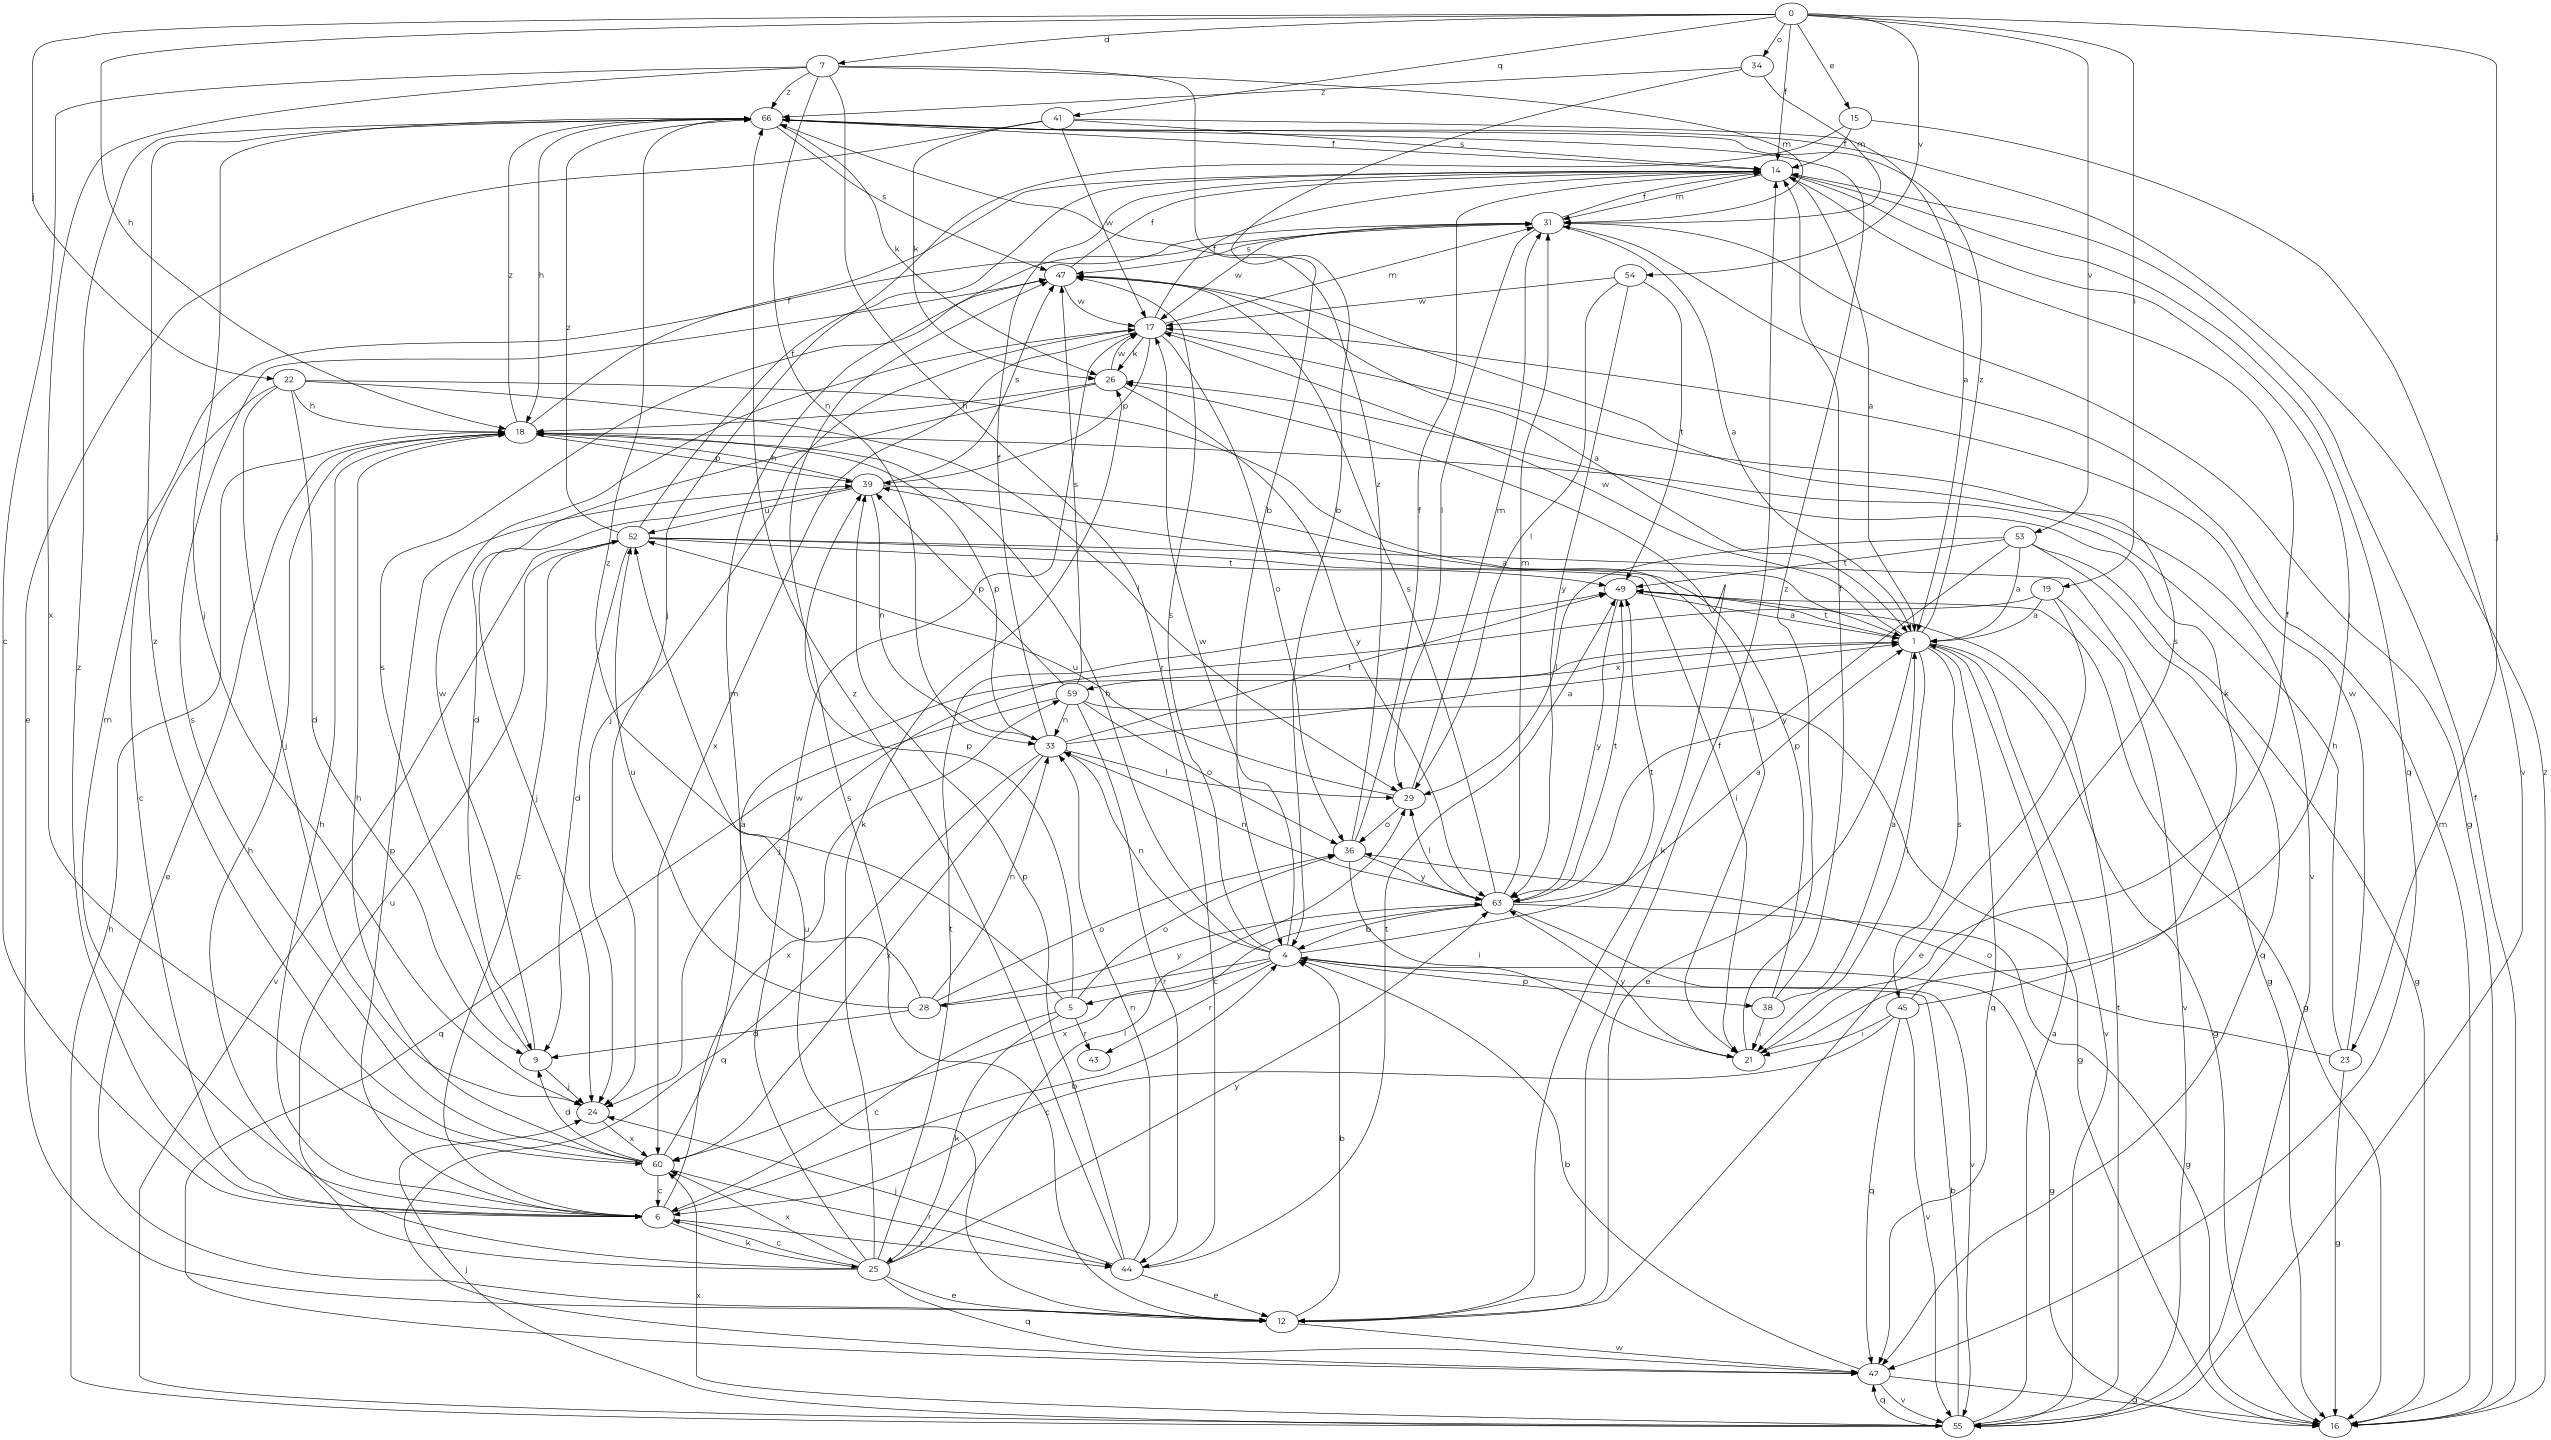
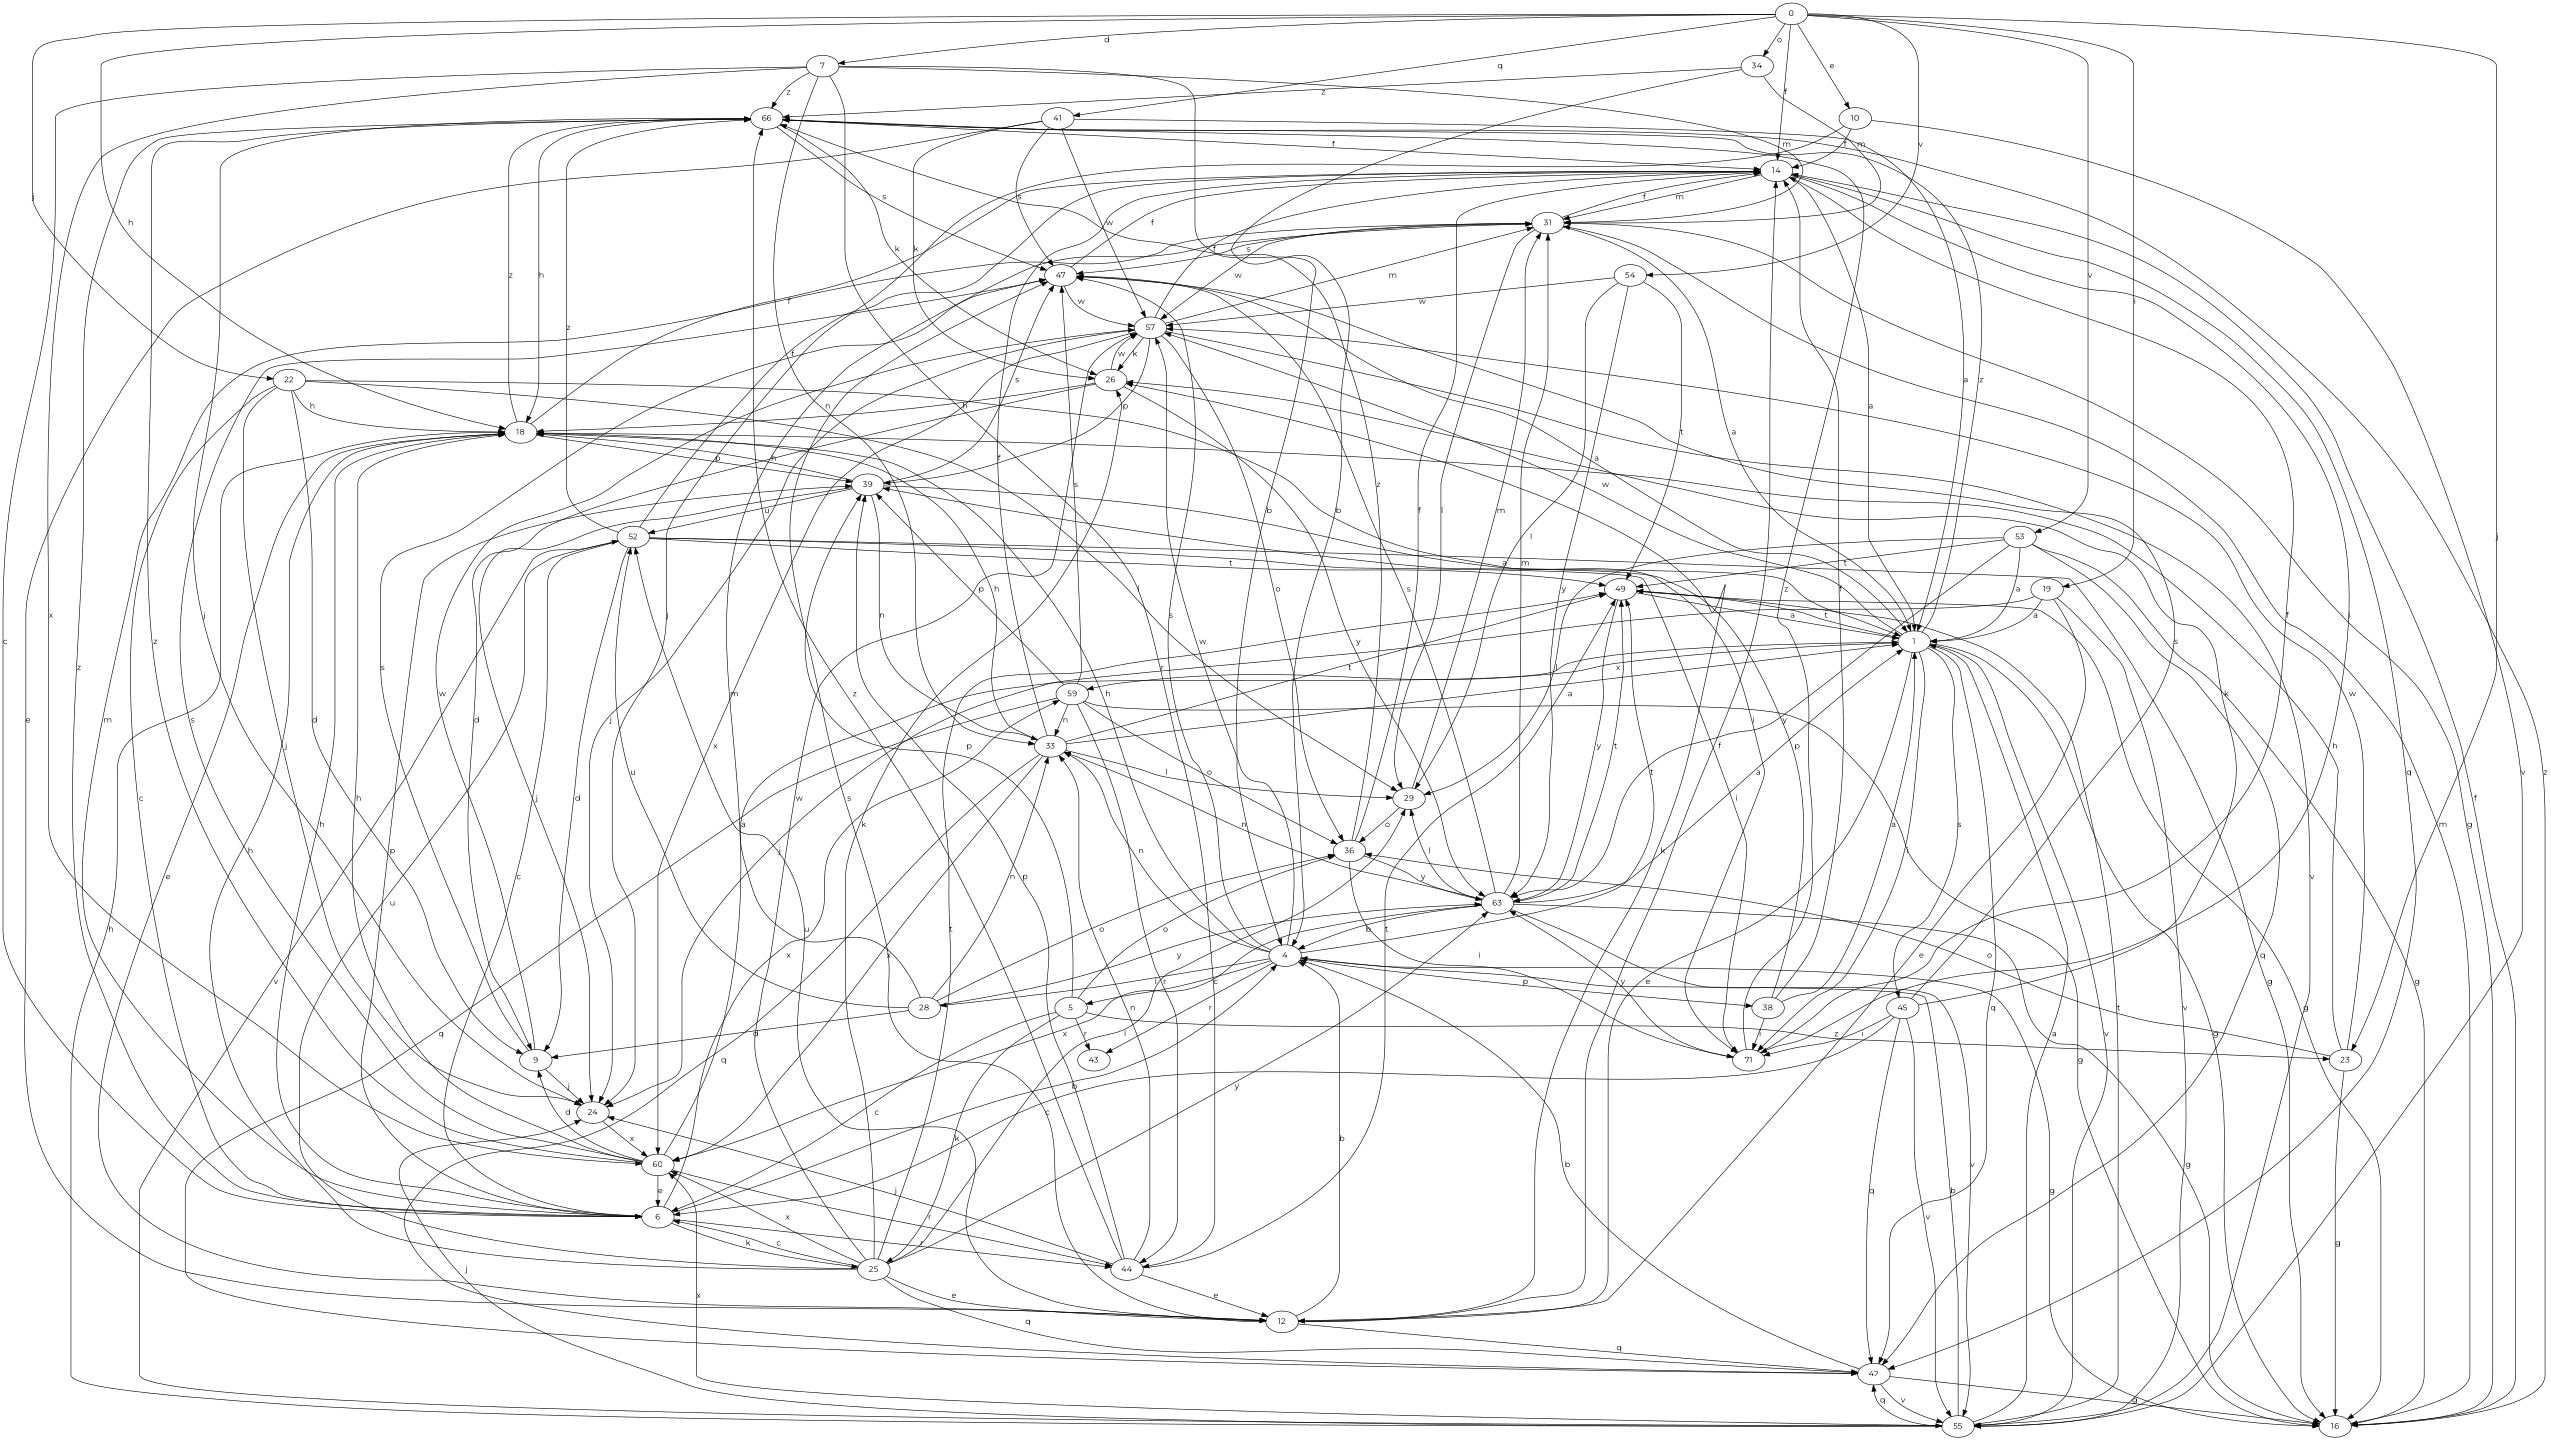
(1855, 118) -> (1855, 118)
(1414, 144) -> (1017, 186)
(1150, 328) -> (1150, 328)
(997, 589) -> (997, 589)
(1049, 661) -> none
(604, 679) -> (1674, 1026)
(1749, 1060) -> (1749, 1060)
(661, 1191) -> (661, 1191)
(1620, 1348) -> (1620, 1348)
